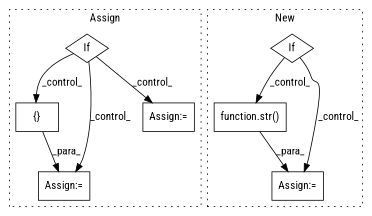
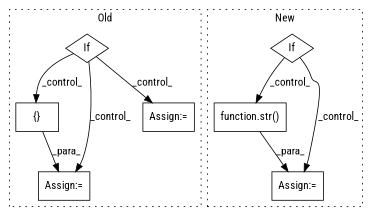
(105, 19) -> (105, 19)
